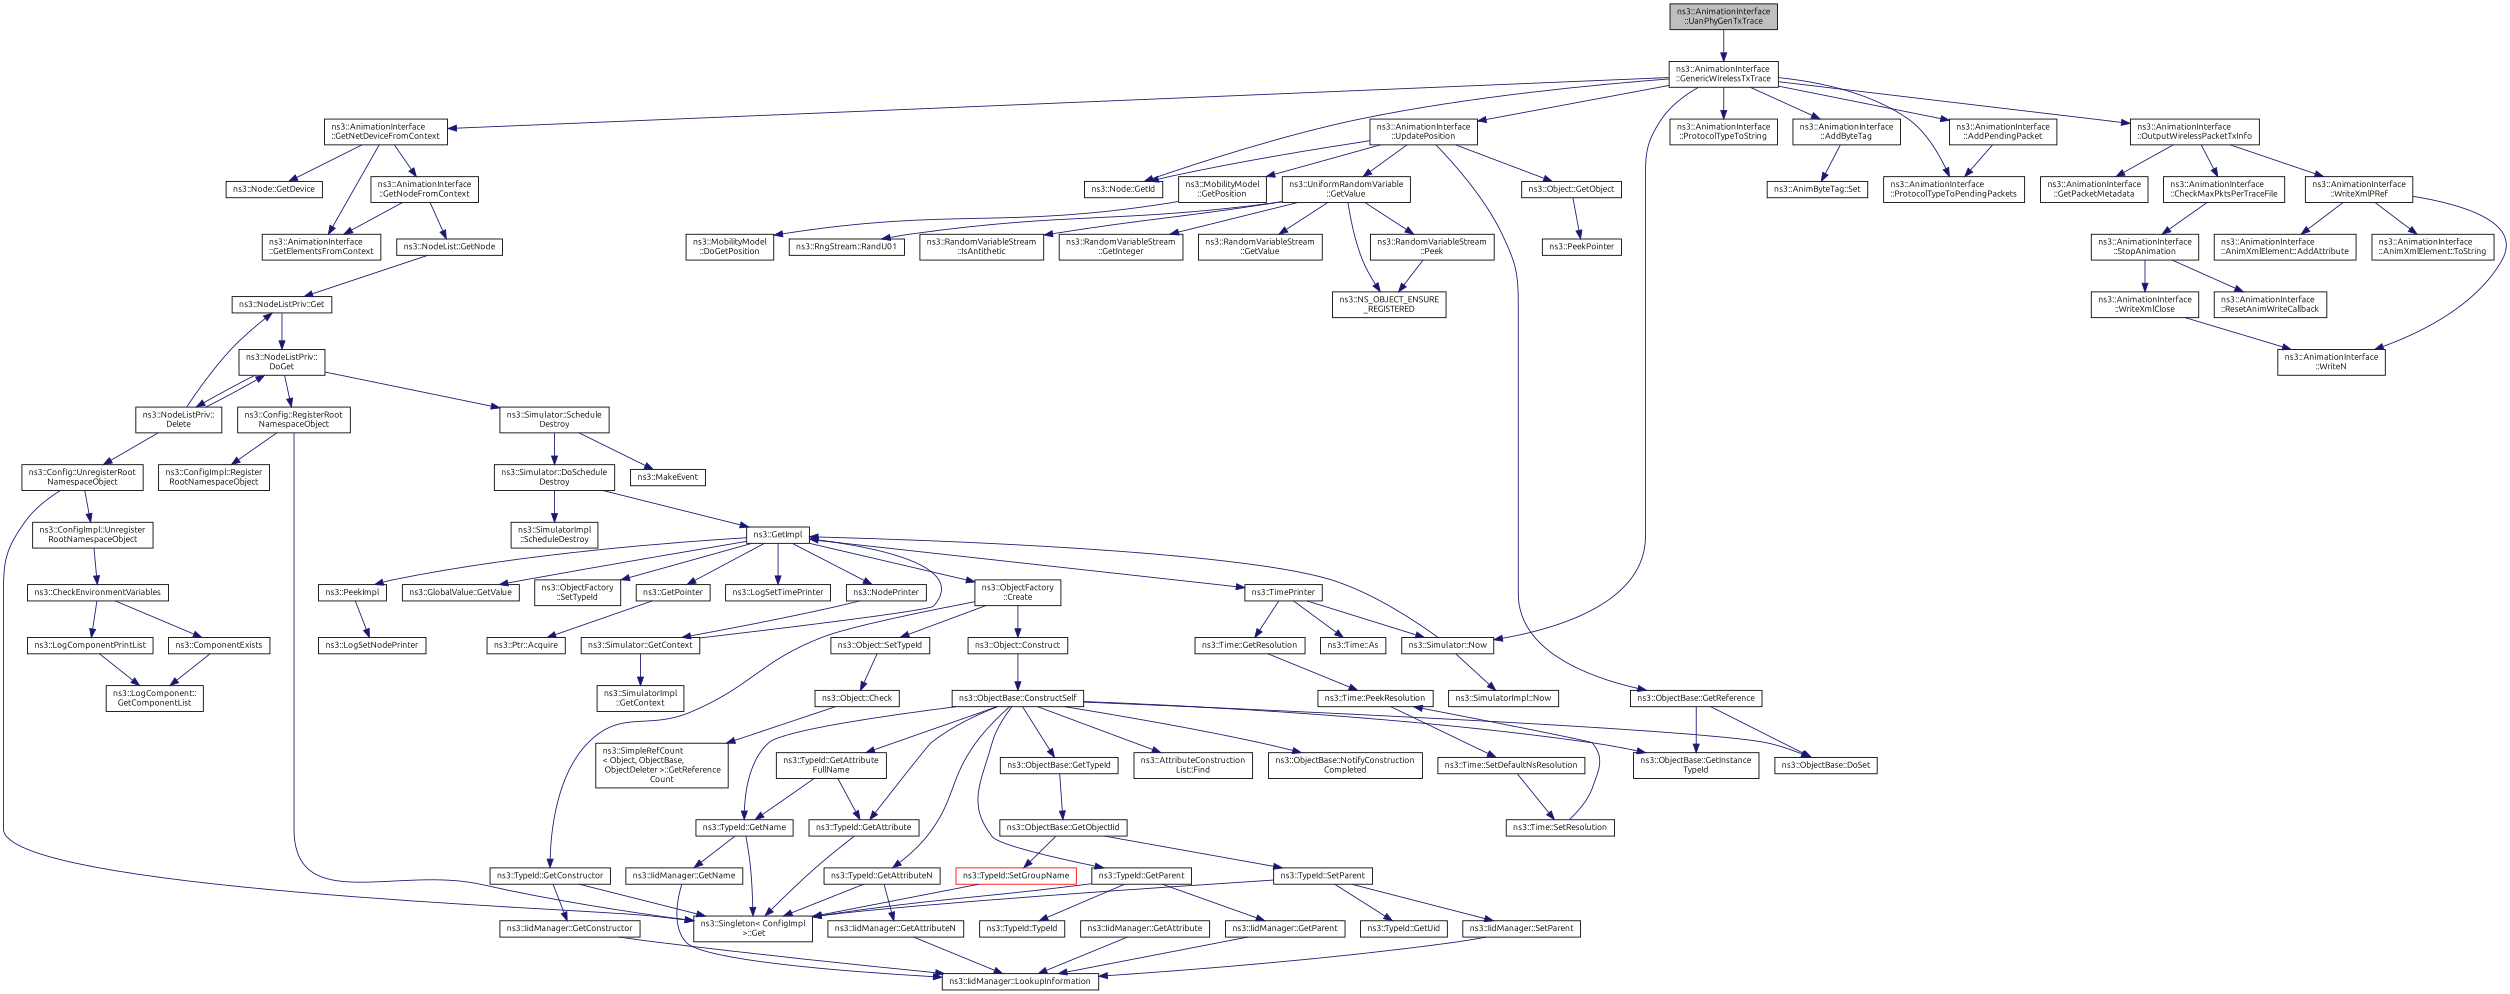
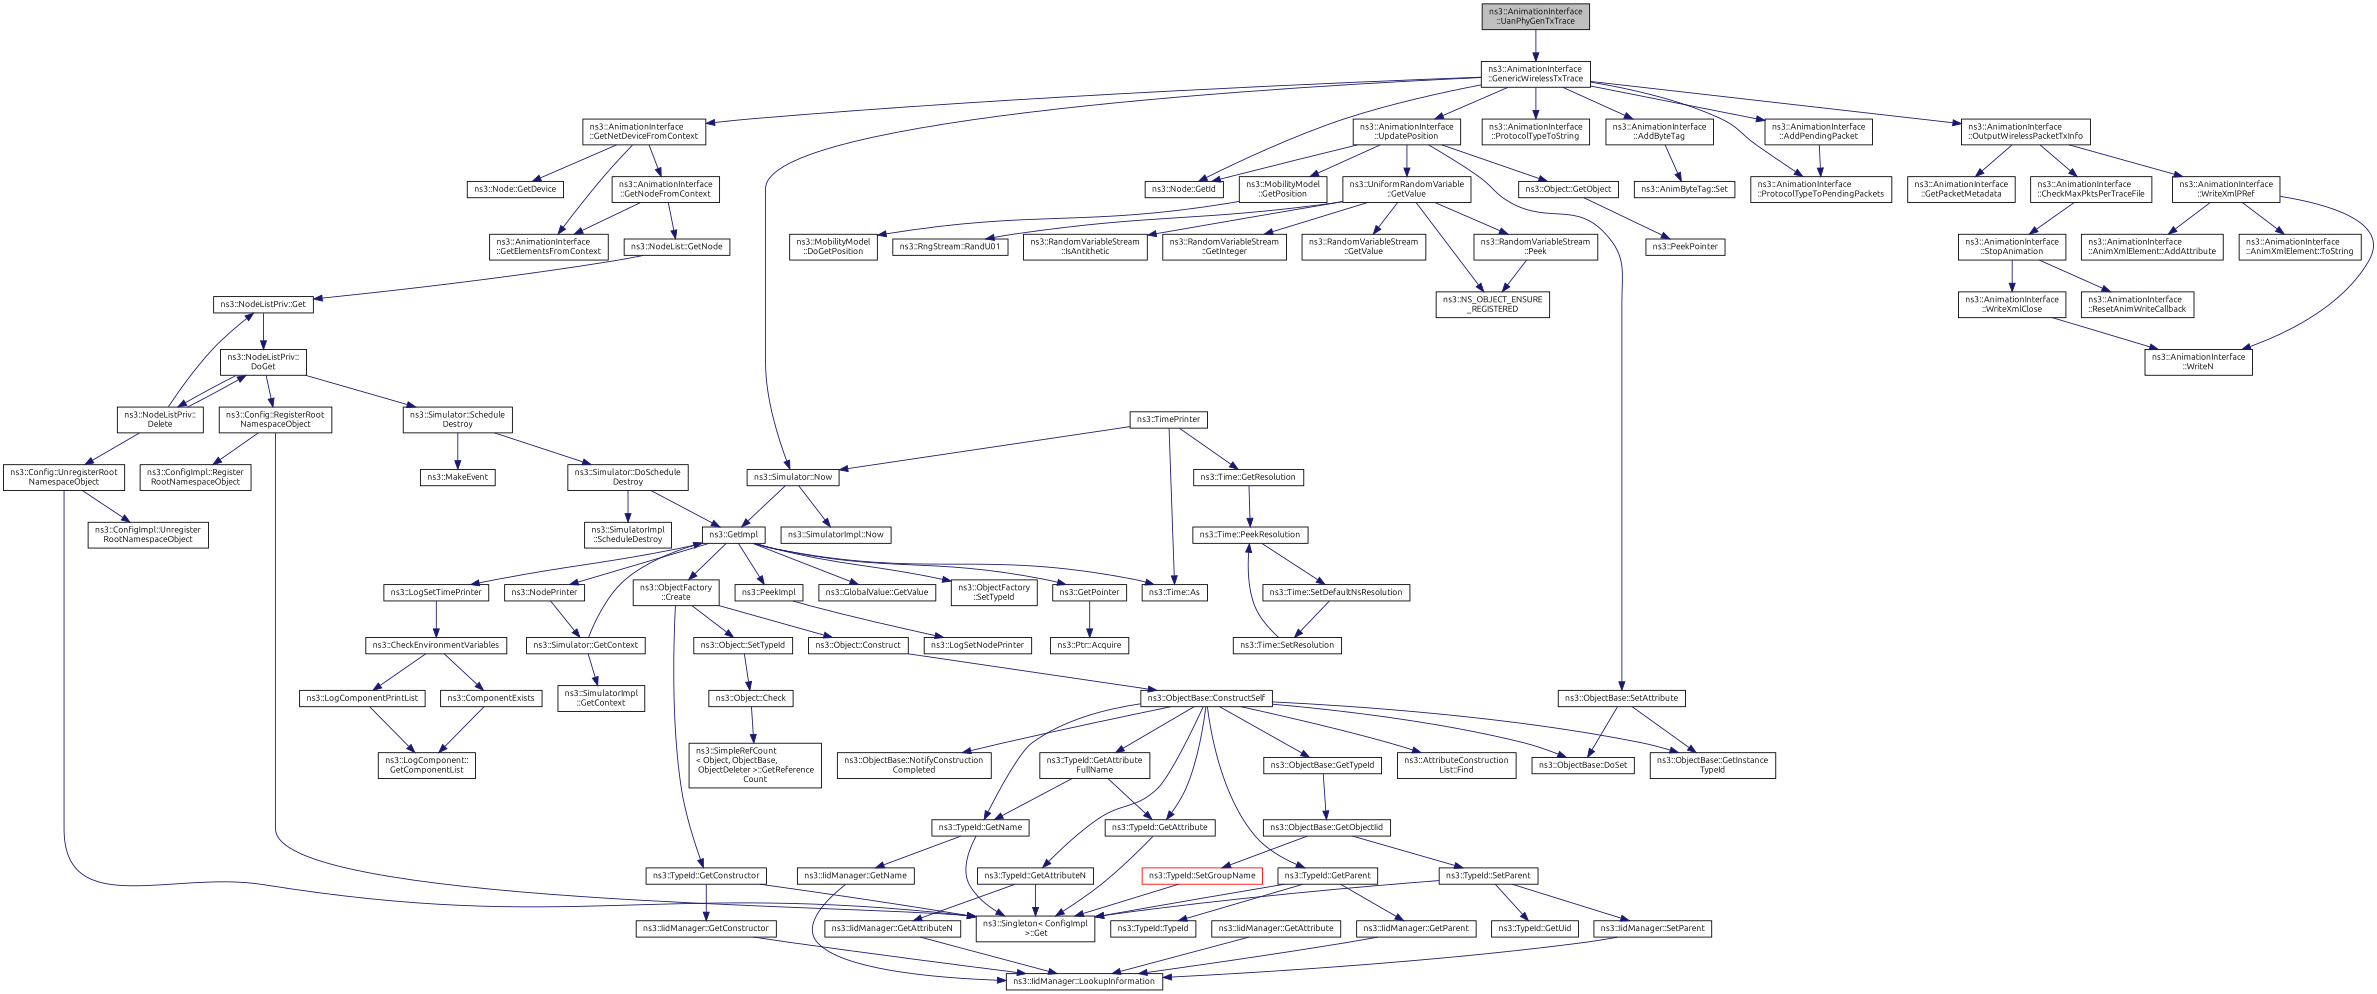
(95, 562) -> (436, 615)
(1023, 563) -> (979, 564)
(1696, 699) -> (1622, 699)
